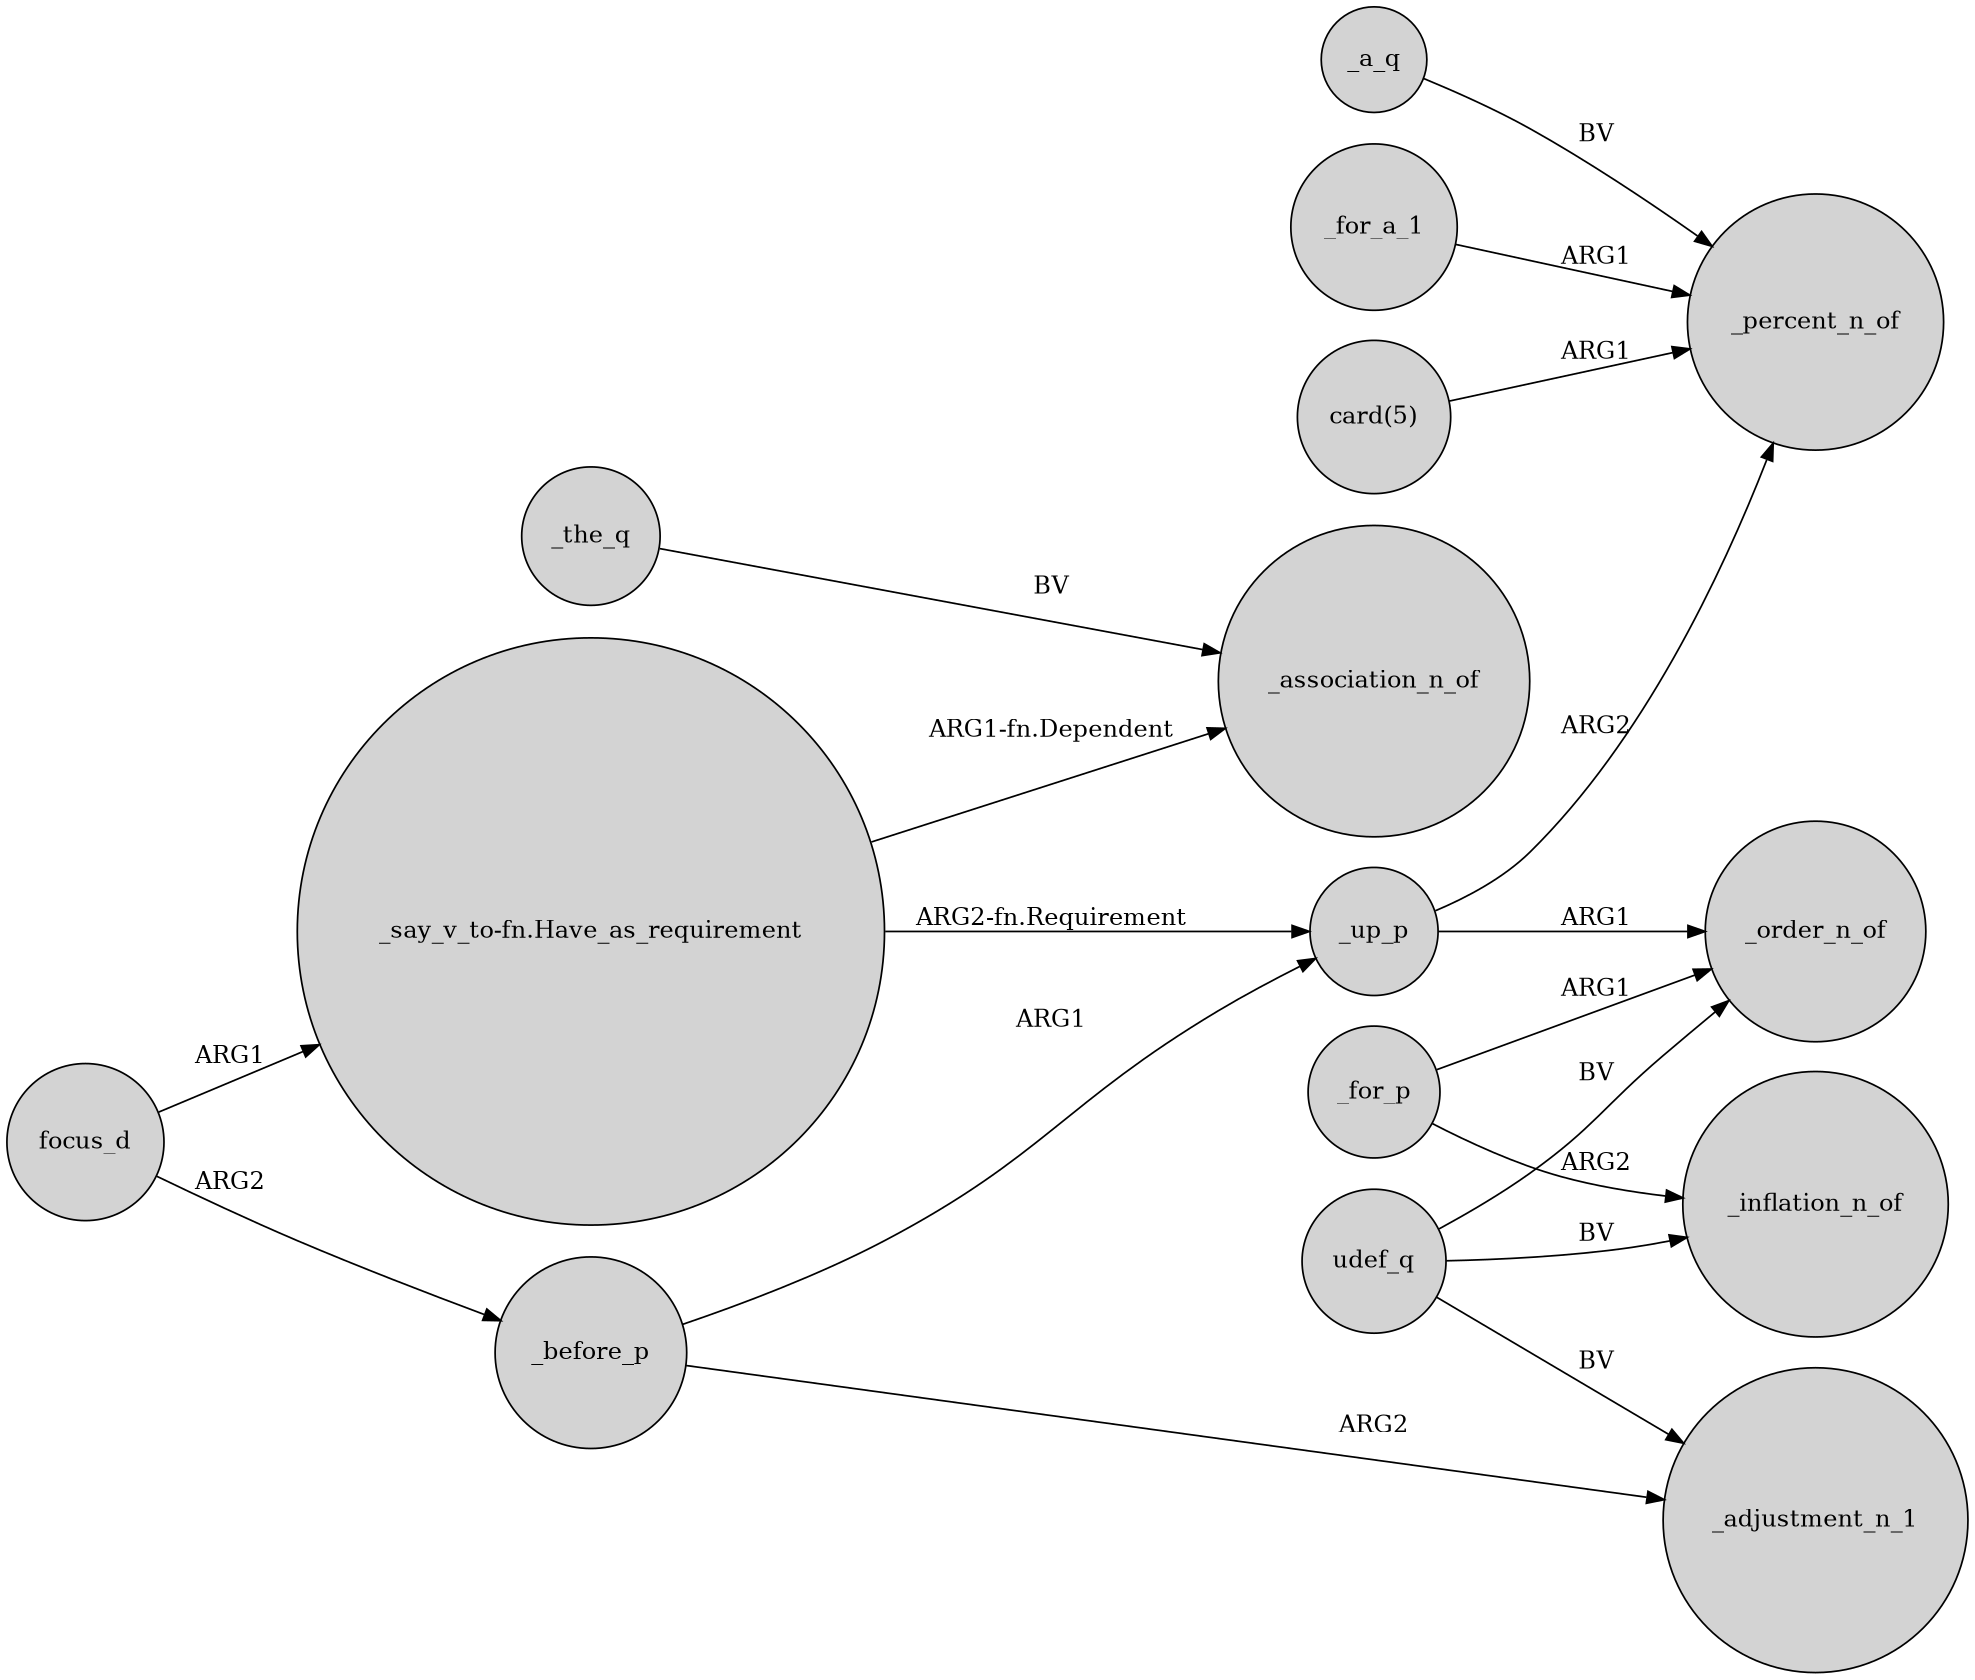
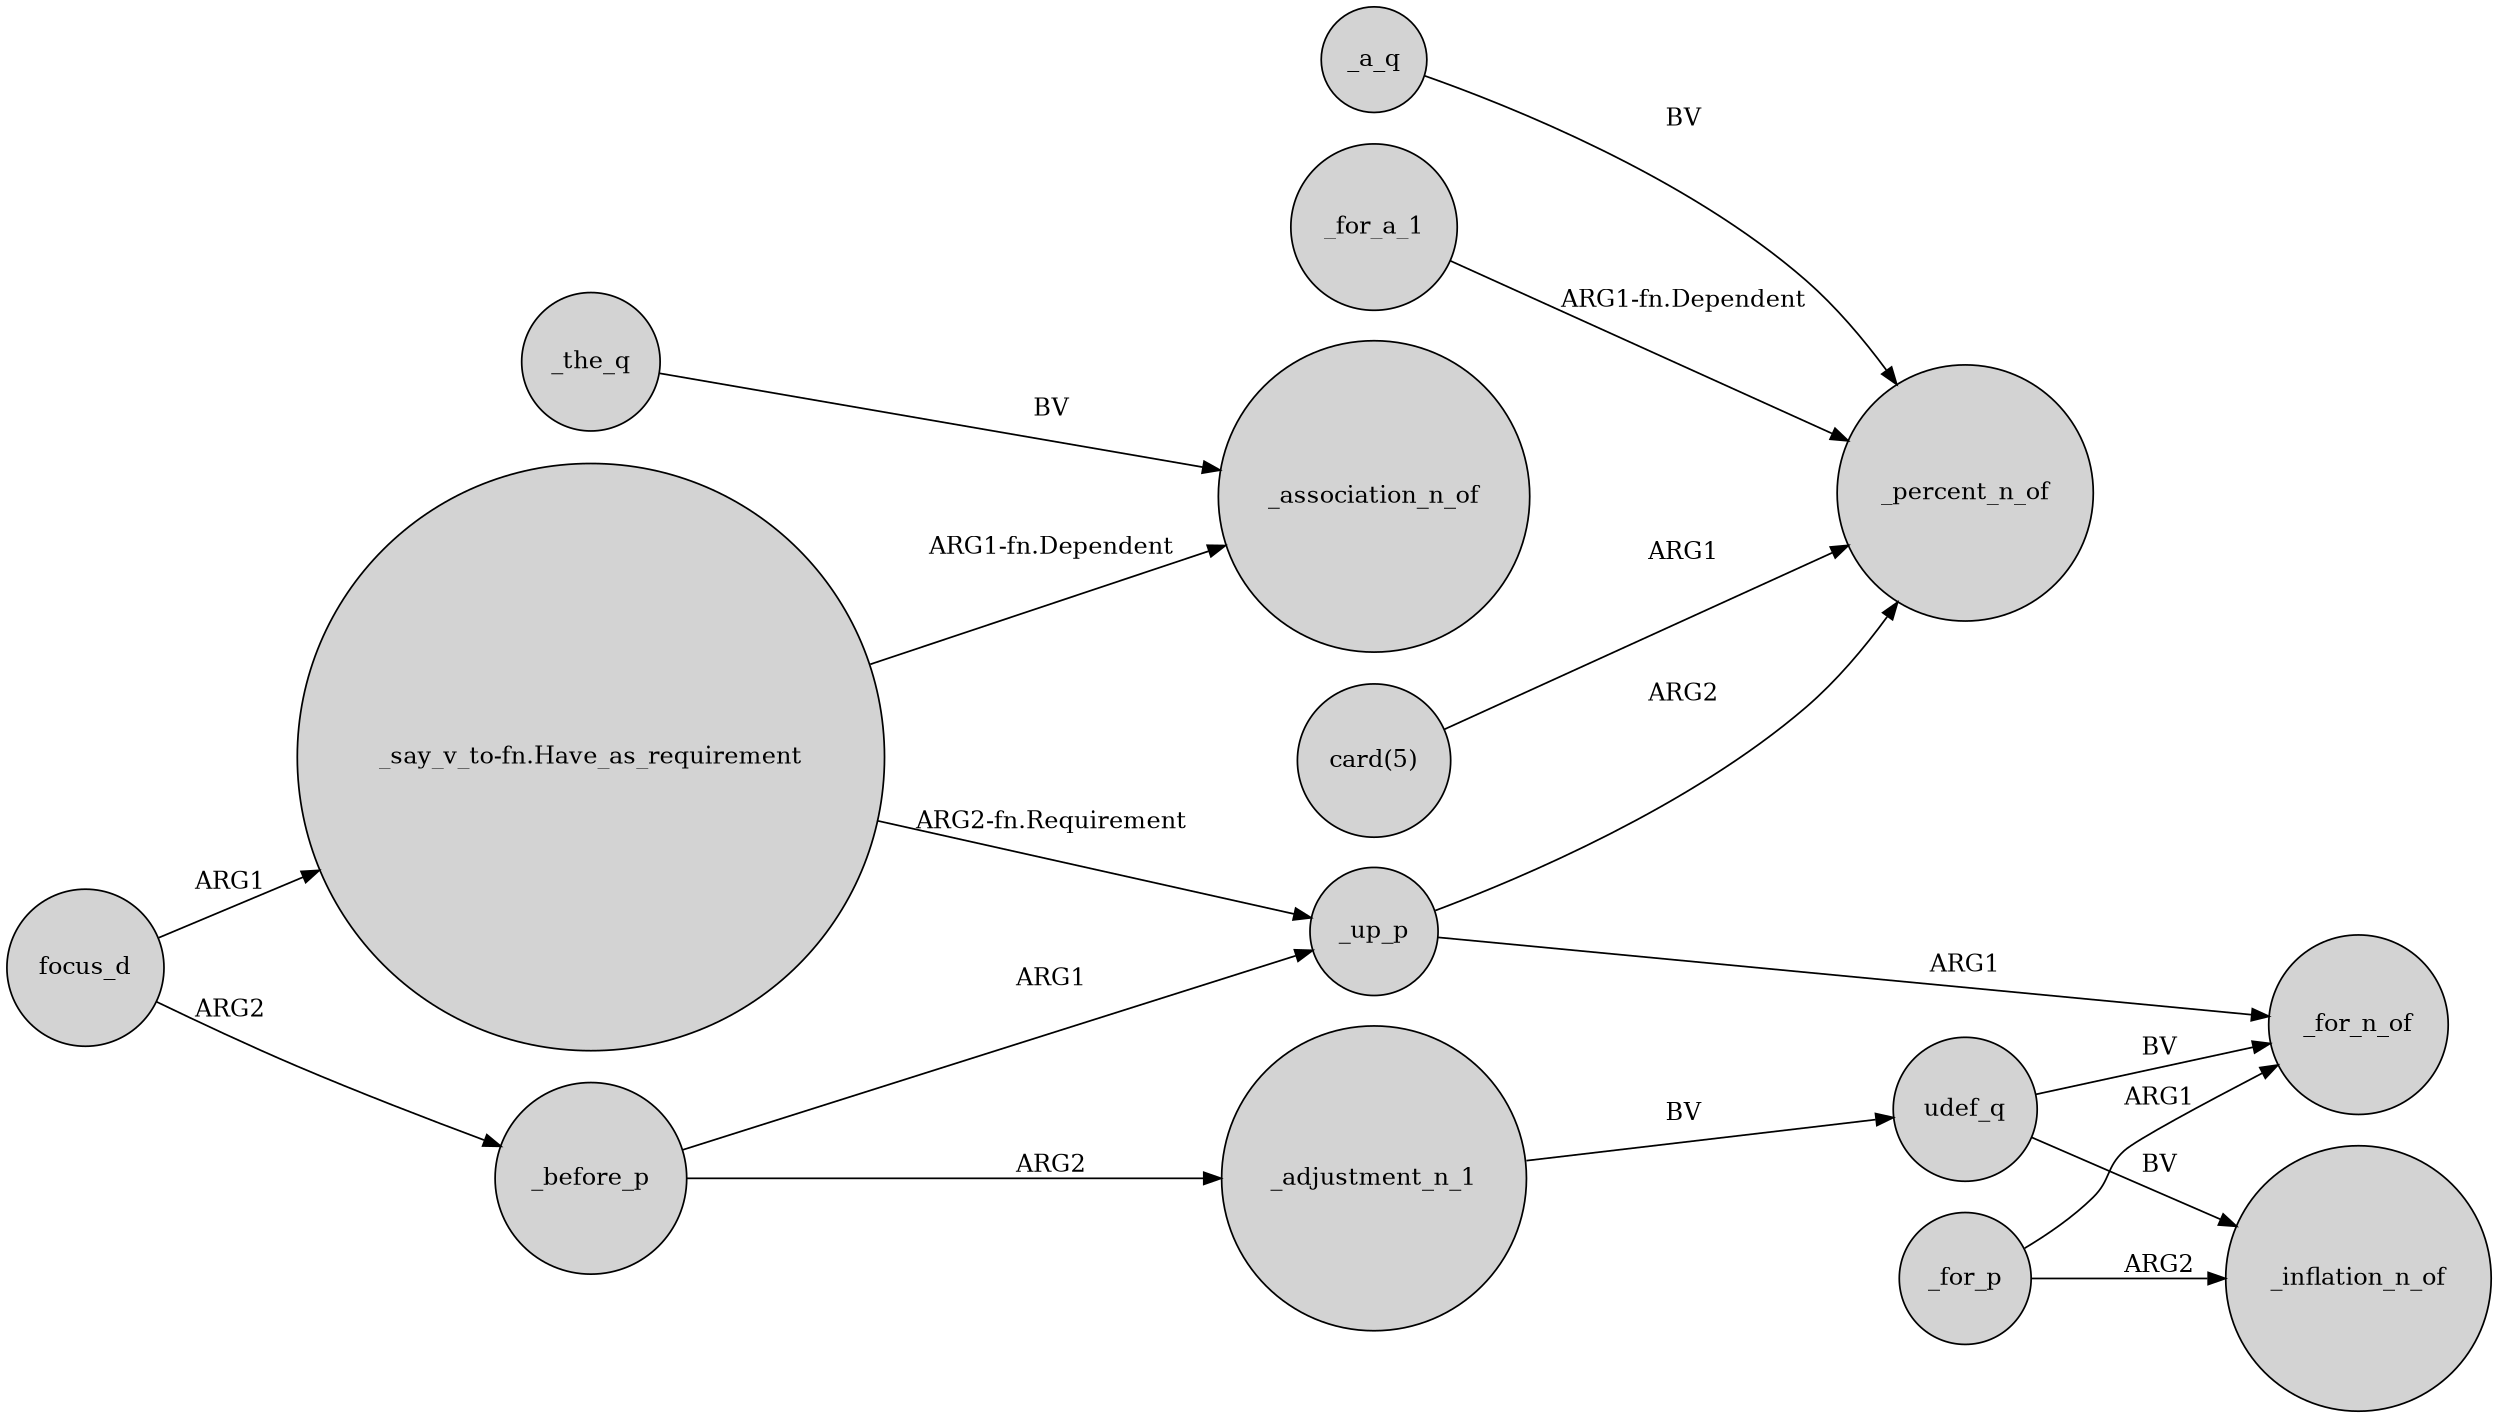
(1596, 257) -> (1684, 300)
(1815, 931) -> (2358, 1025)
(1553, 1366) -> (1701, 1140)
